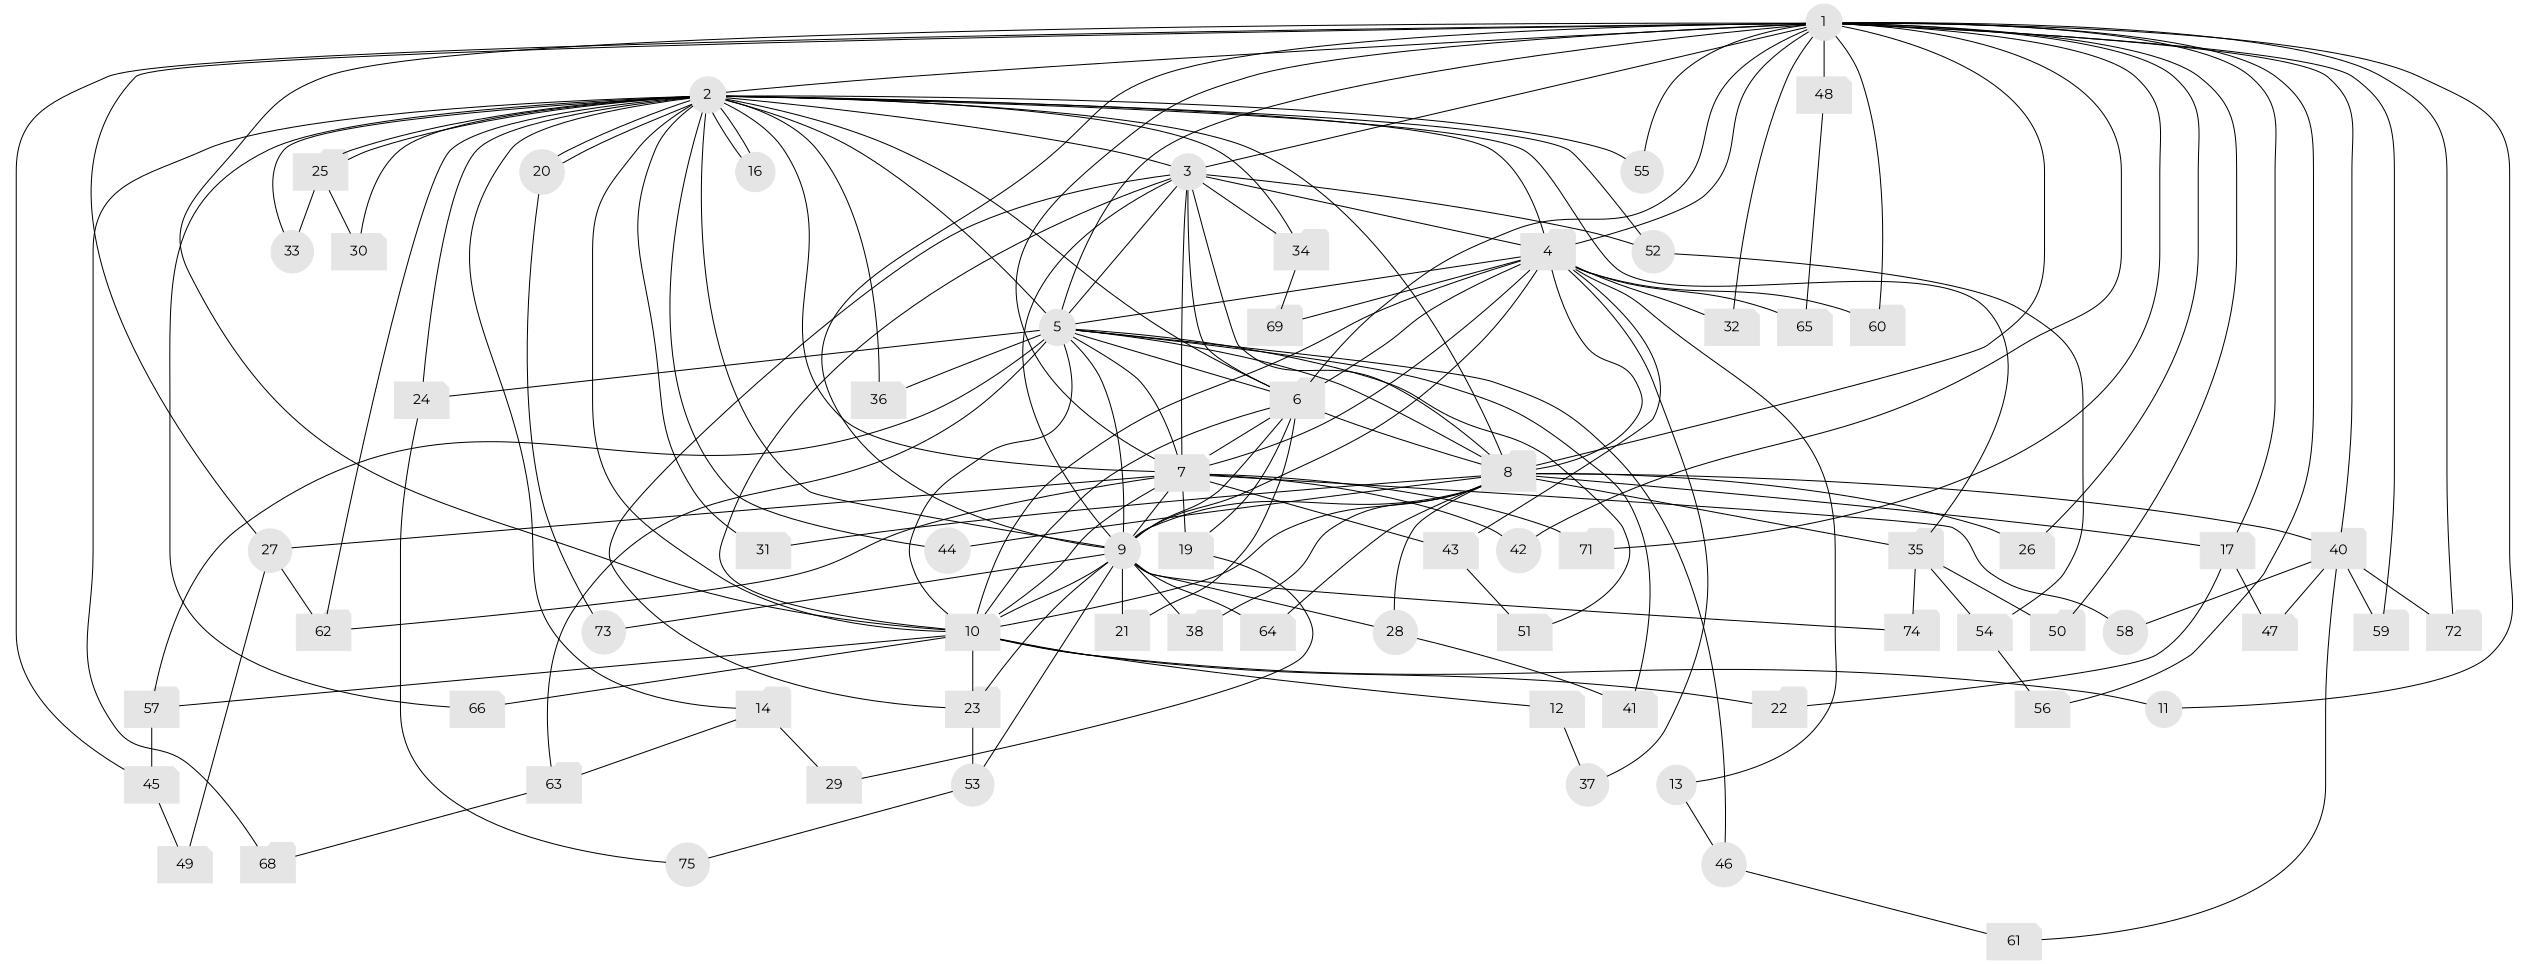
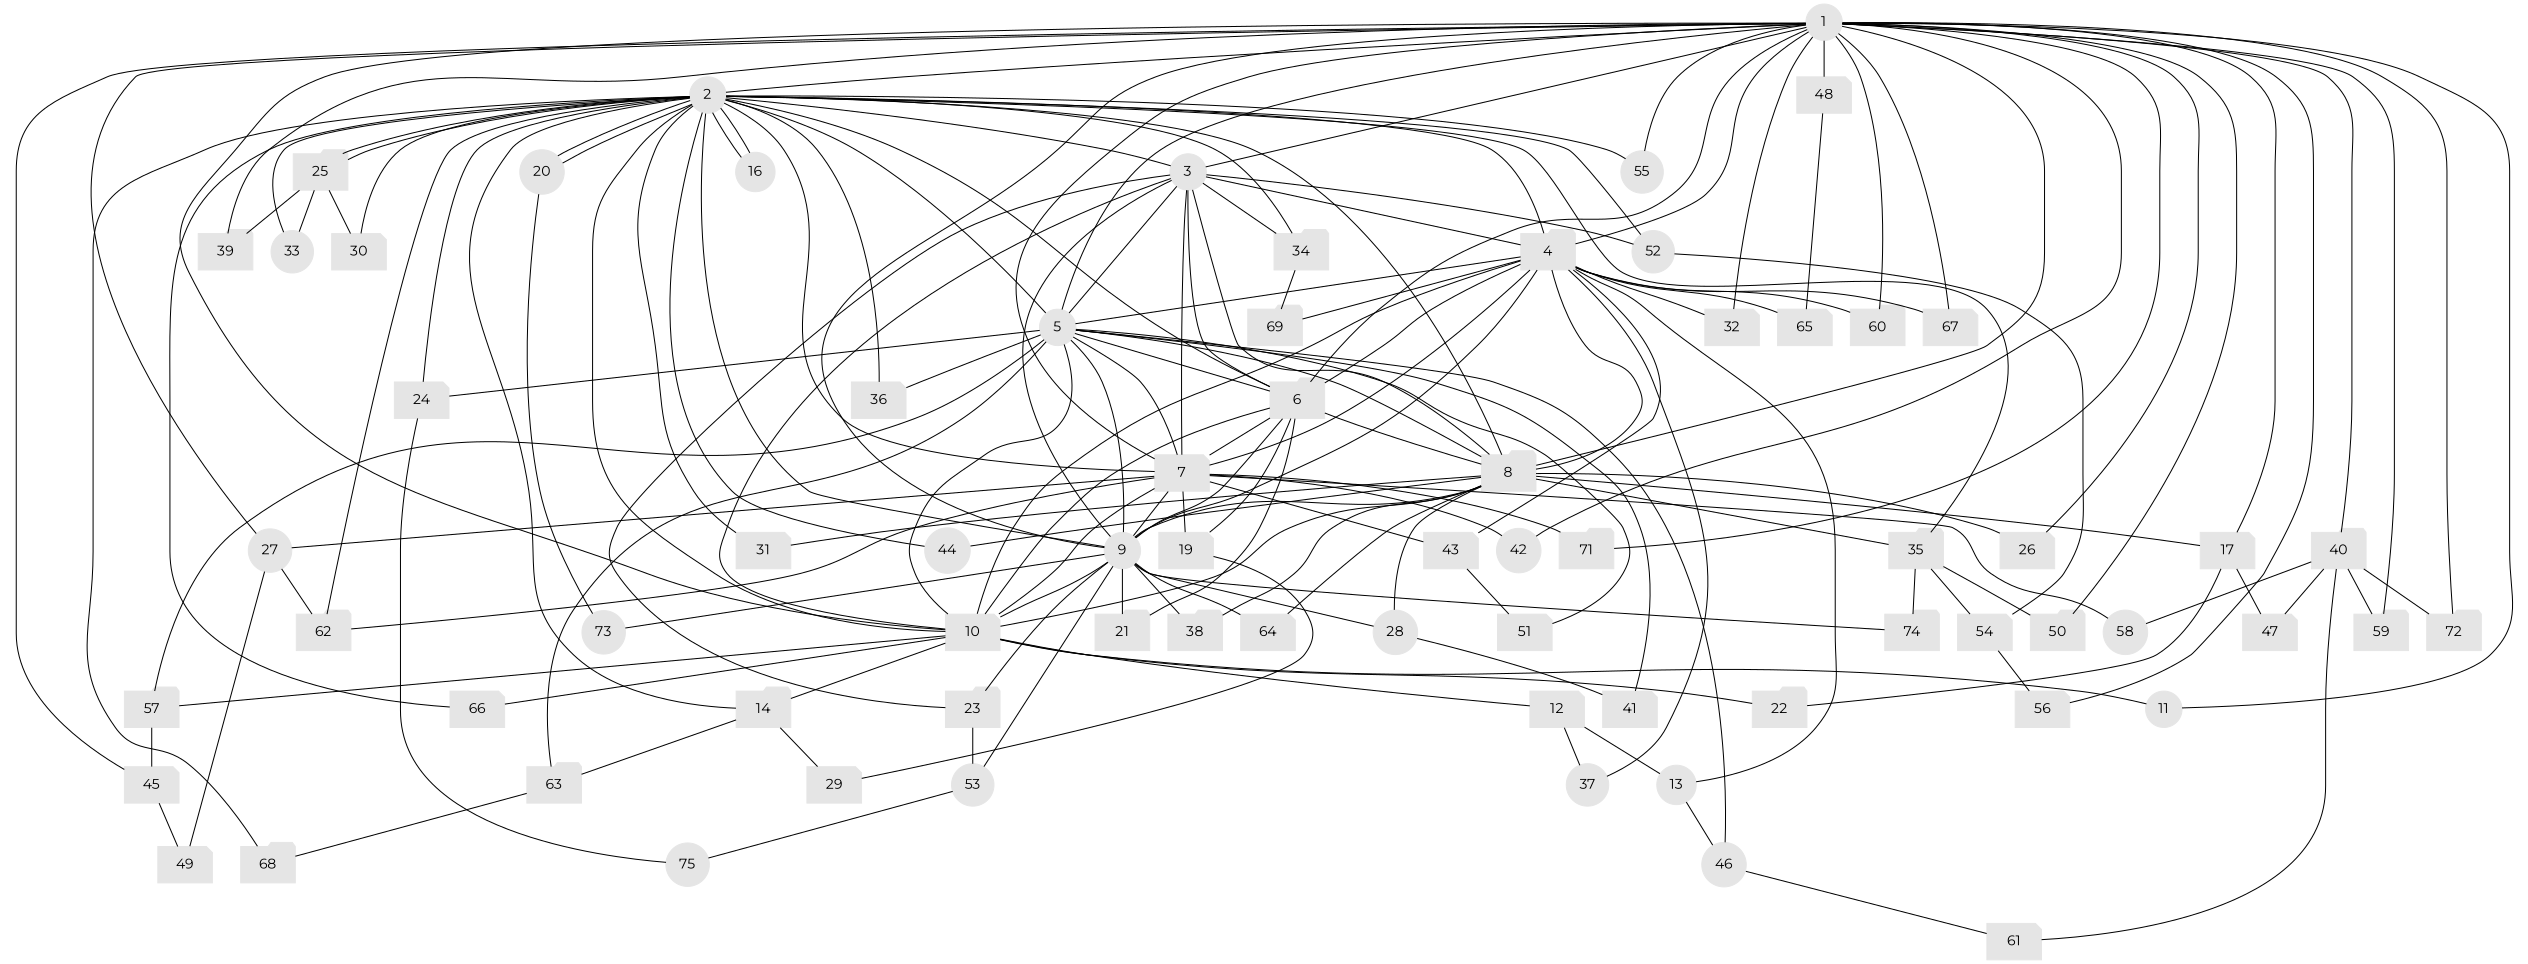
none -> (226, 252)
none -> (1951, 327)
(1906, 486) -> none
(973, 671) -> (868, 671)
none -> (1622, 750)
